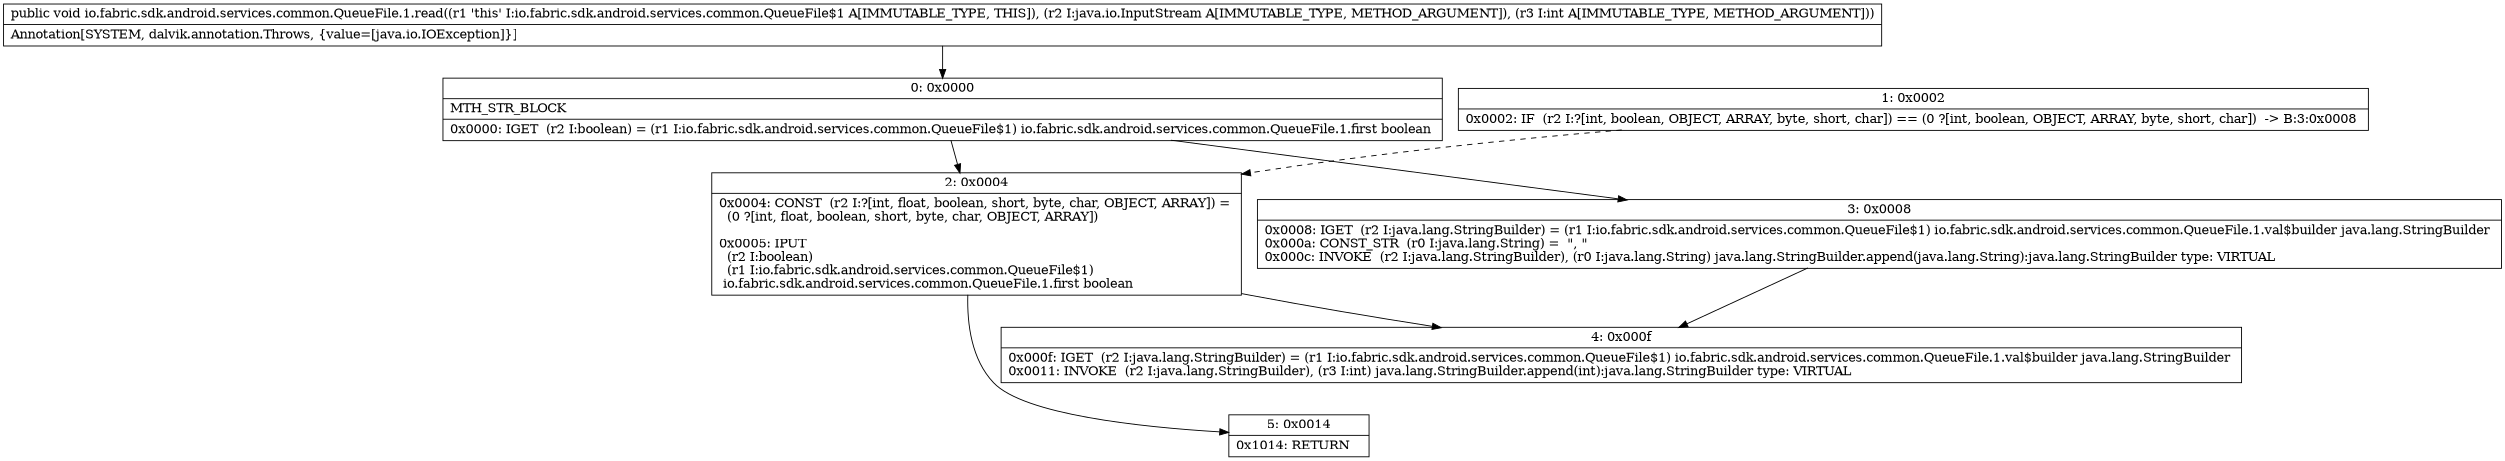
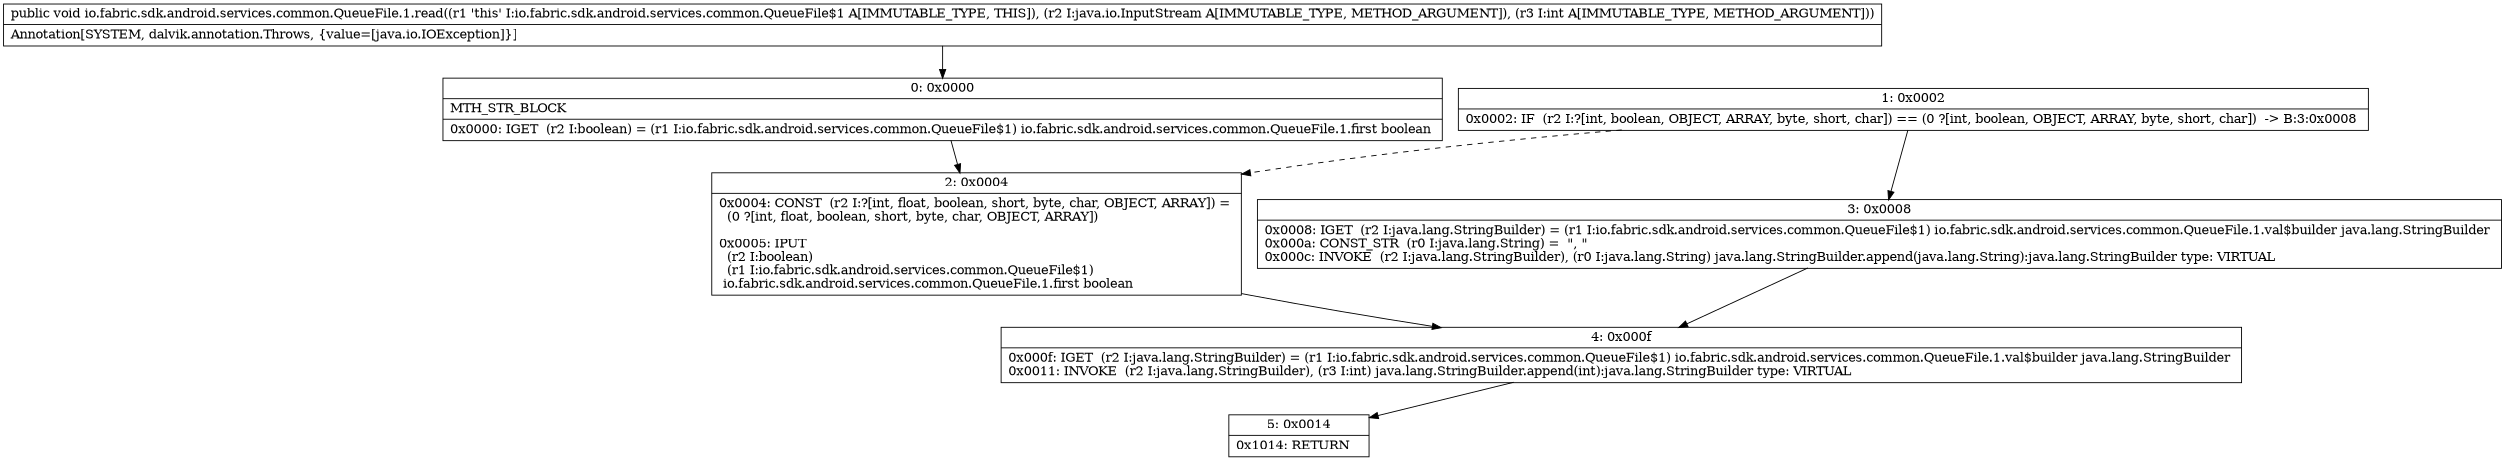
(1394, 170) -> (1899, 161)
(1057, 411) -> (1446, 399)
